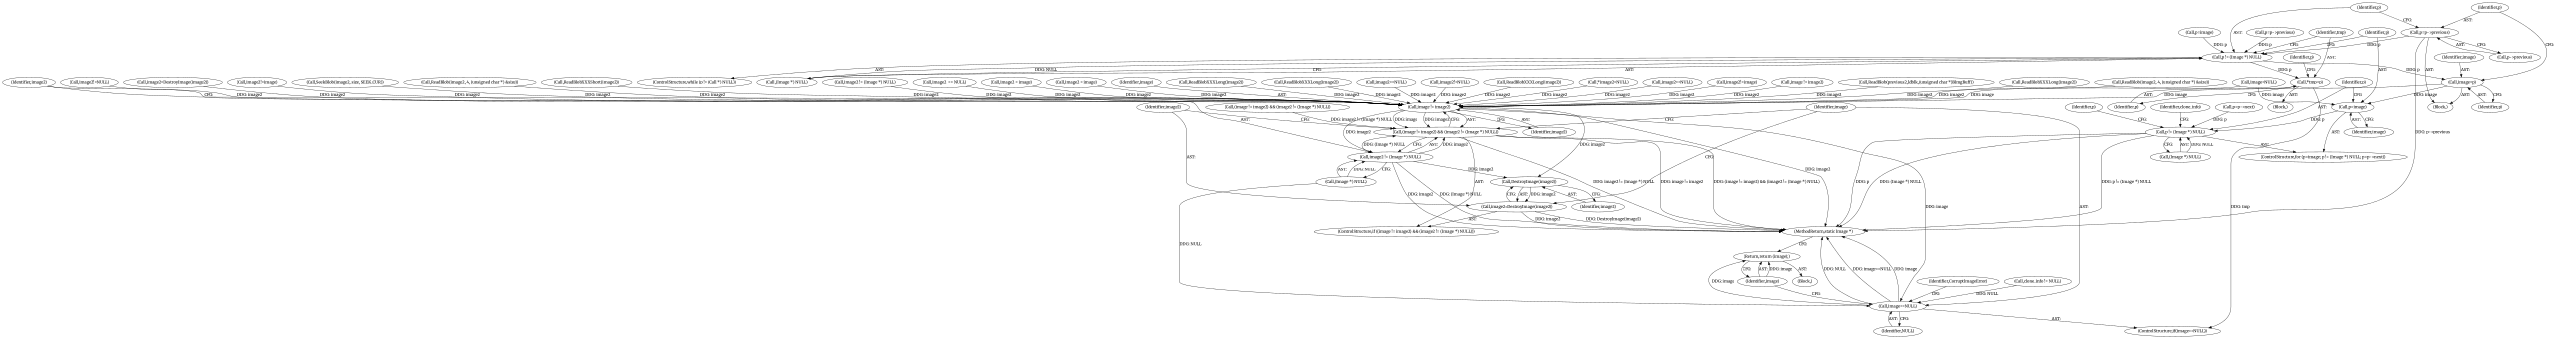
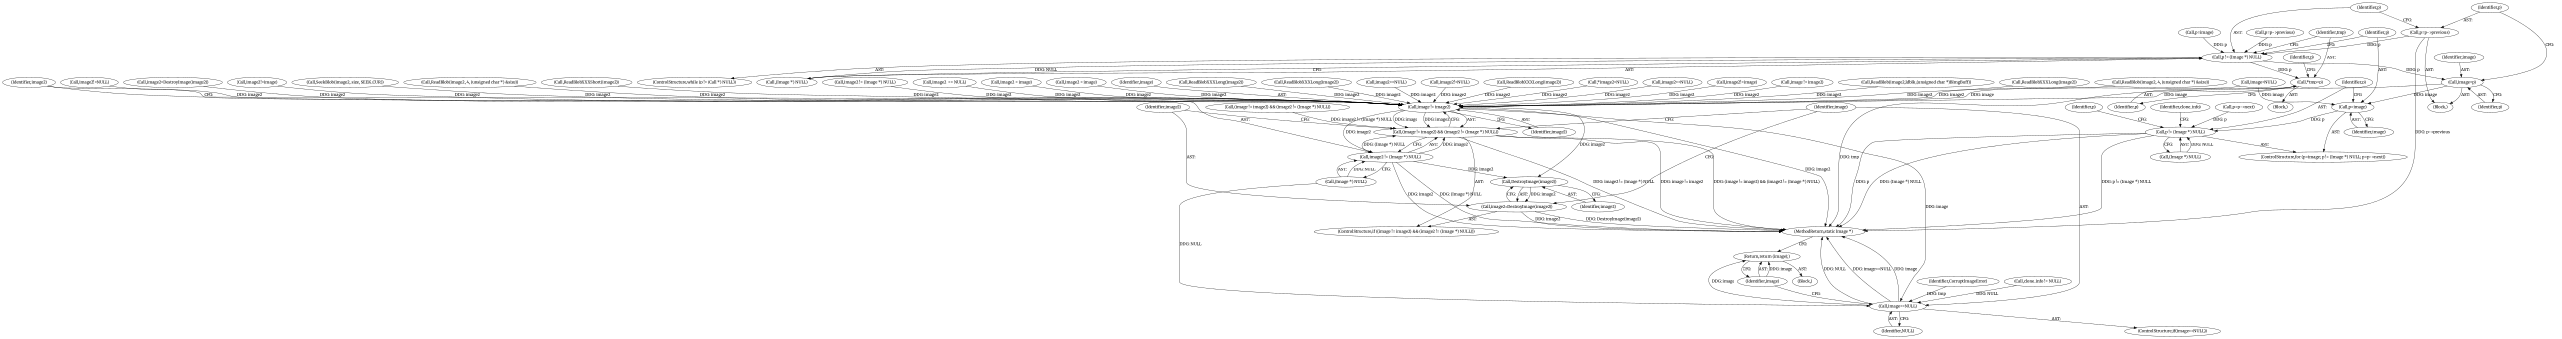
(2515, 58) -> none
(1916, 82) -> (1916, 82)
(2231, 181) -> (2020, 106)
(1937, 294) -> (1937, 294)
